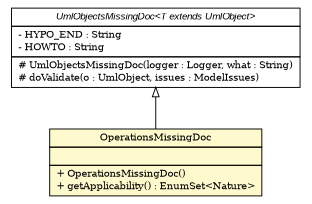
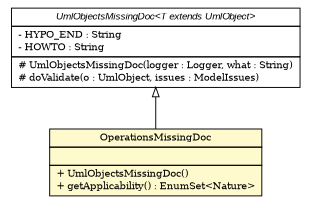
(121, 174) -> (123, 174)
